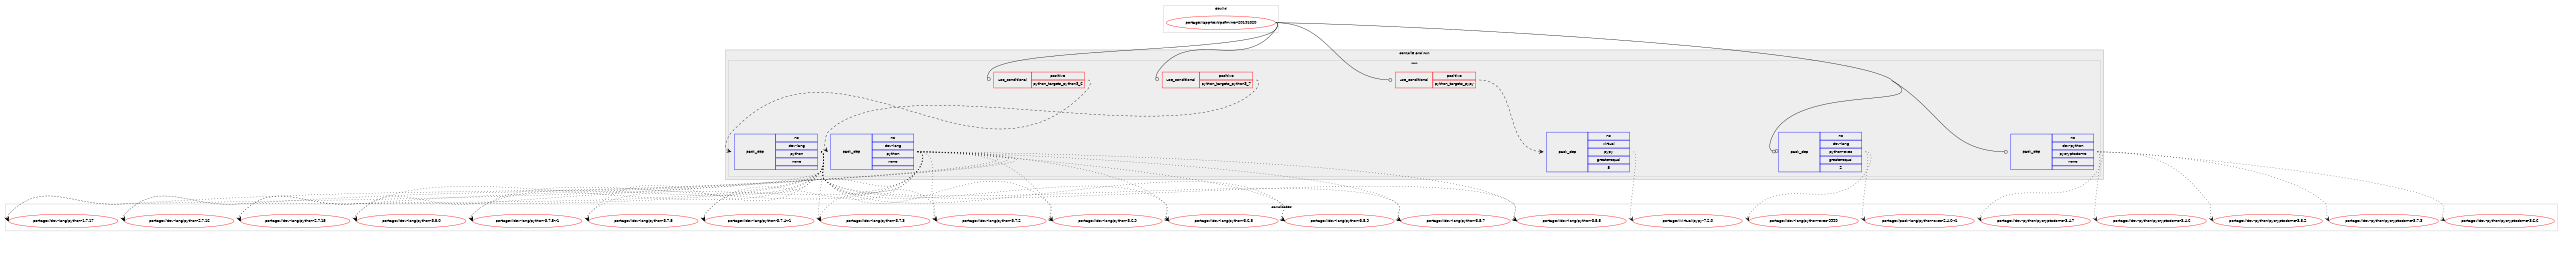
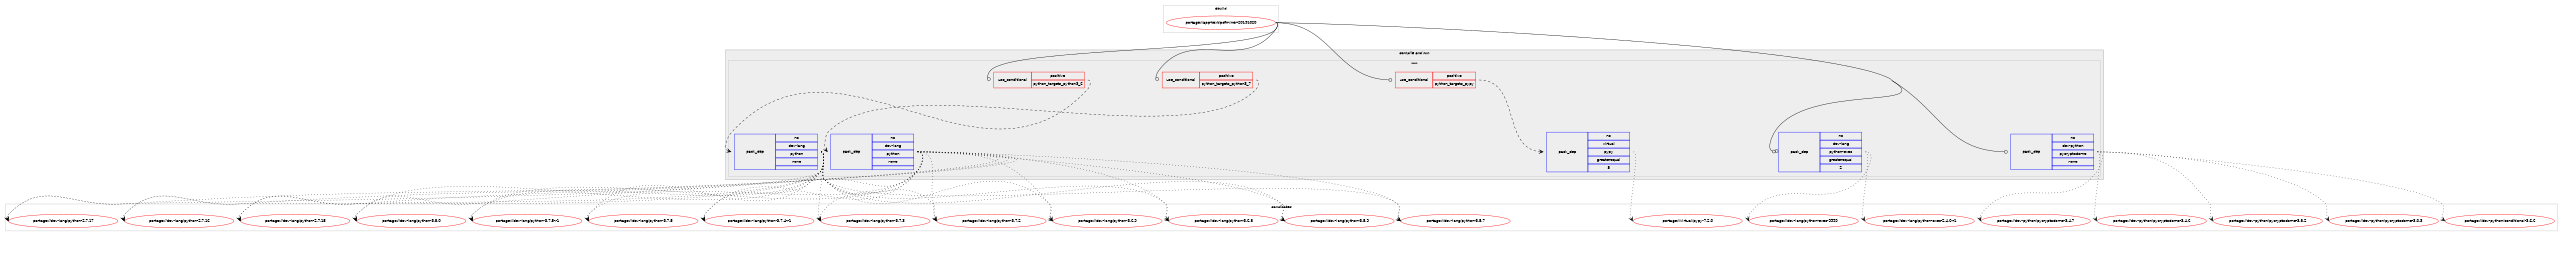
(63, 221) -> (63, 221)
(1572, 221) -> none
(1920, 221) -> (1920, 221)
(2384, 221) -> (2384, 221)
(2500, 221) -> (2500, 221)
